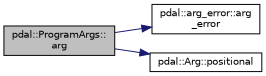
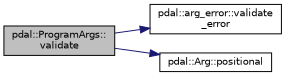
(206, 19) -> (216, 19)
(59, 41) -> (59, 41)
